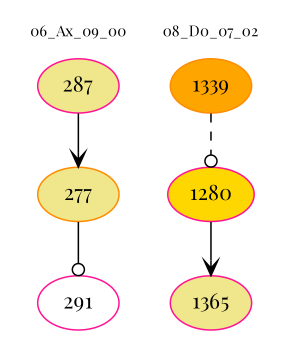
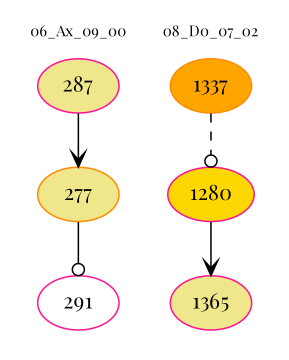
(211, 86) -> (211, 86)
